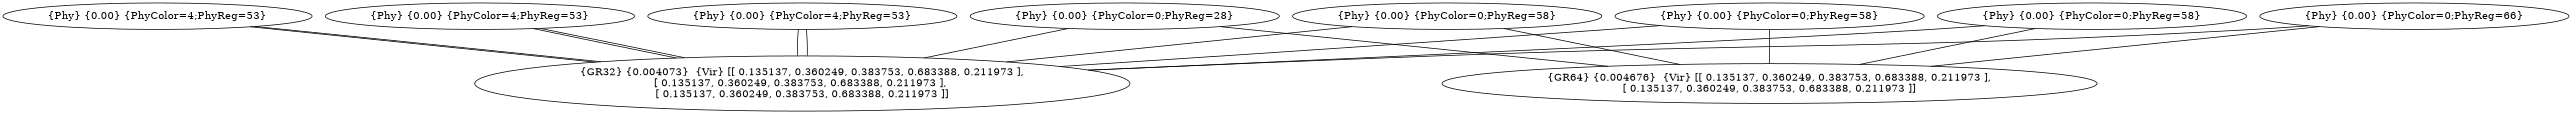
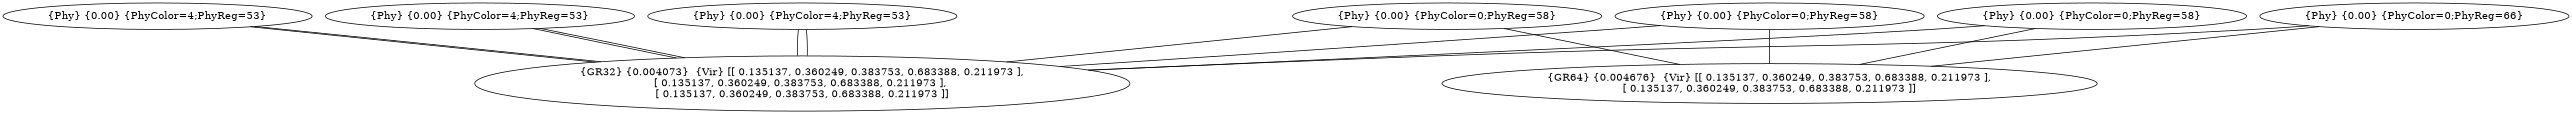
(1125, 16) -> none
